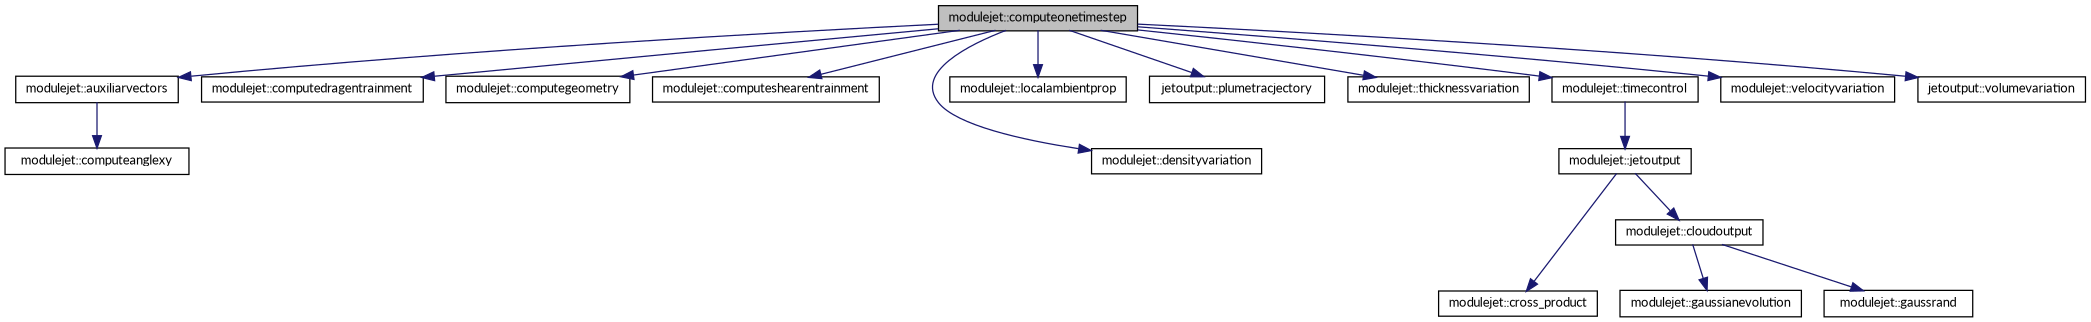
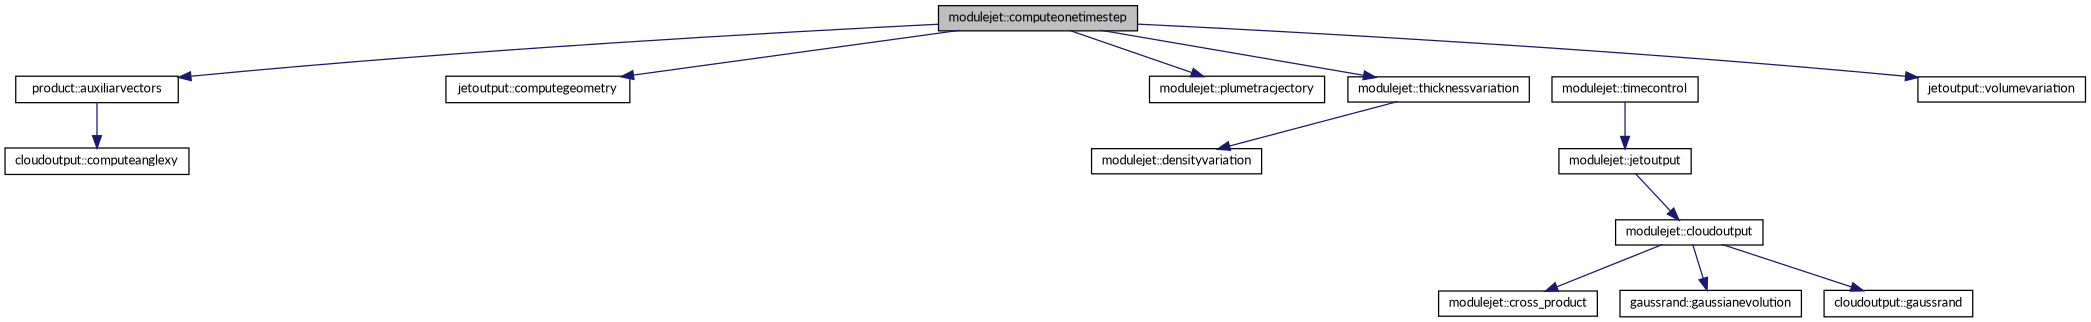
(1338, 52) -> none
(97, 89) -> (97, 89)
(312, 89) -> none
(538, 89) -> (538, 89)
(766, 89) -> none
(1038, 89) -> none
(1237, 89) -> (1237, 89)
(1808, 89) -> none
(952, 114) -> (1314, 124)
(97, 161) -> (97, 161)
(1575, 227) -> (1610, 265)
(1711, 304) -> (1711, 304)
(1898, 304) -> (1898, 304)
